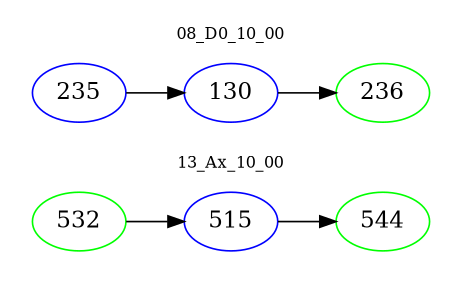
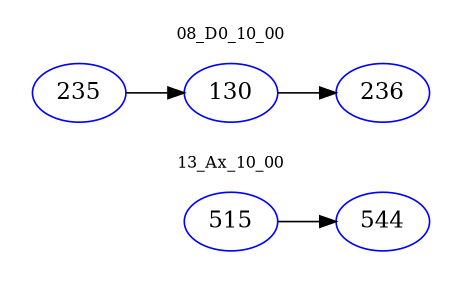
(383, 93) -> (383, 93)
(79, 222) -> none
(383, 222) -> (383, 222)
